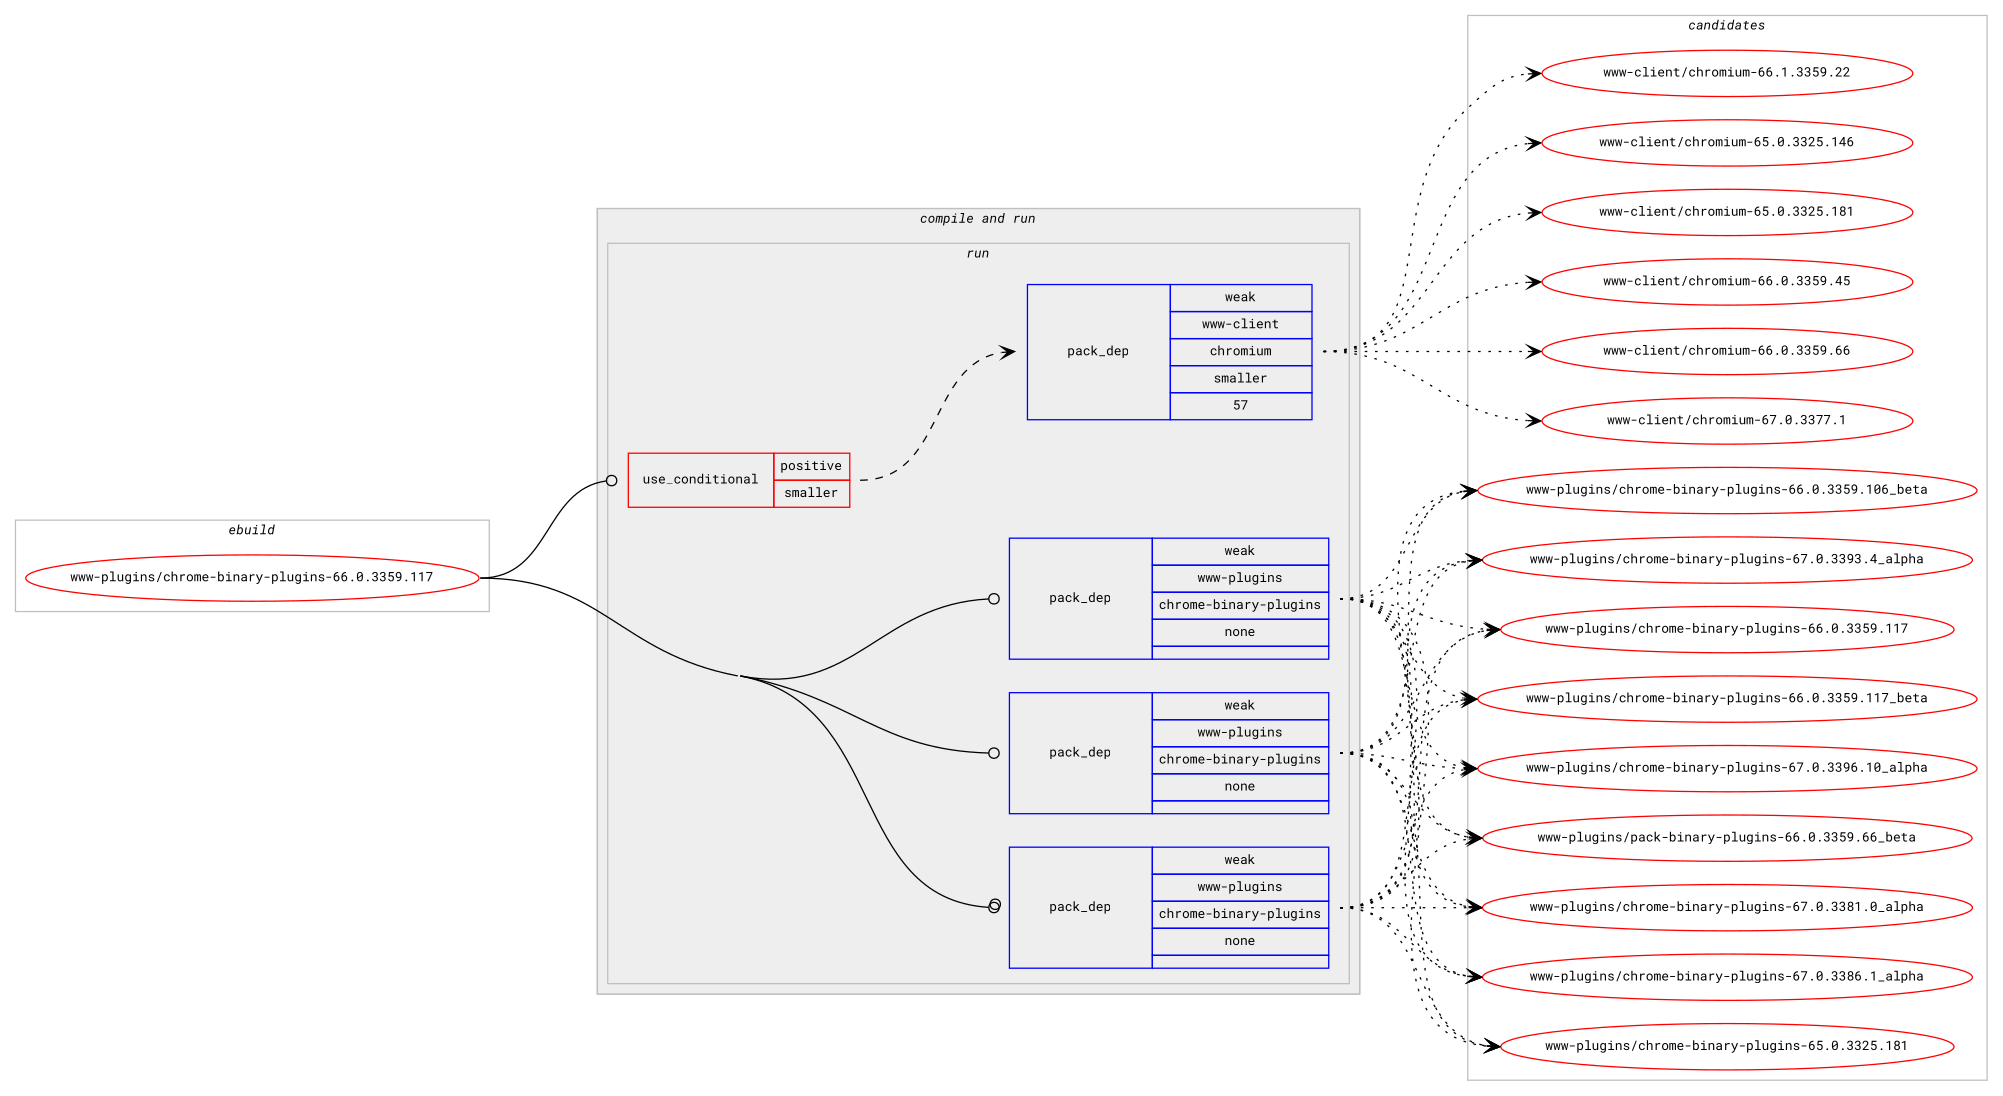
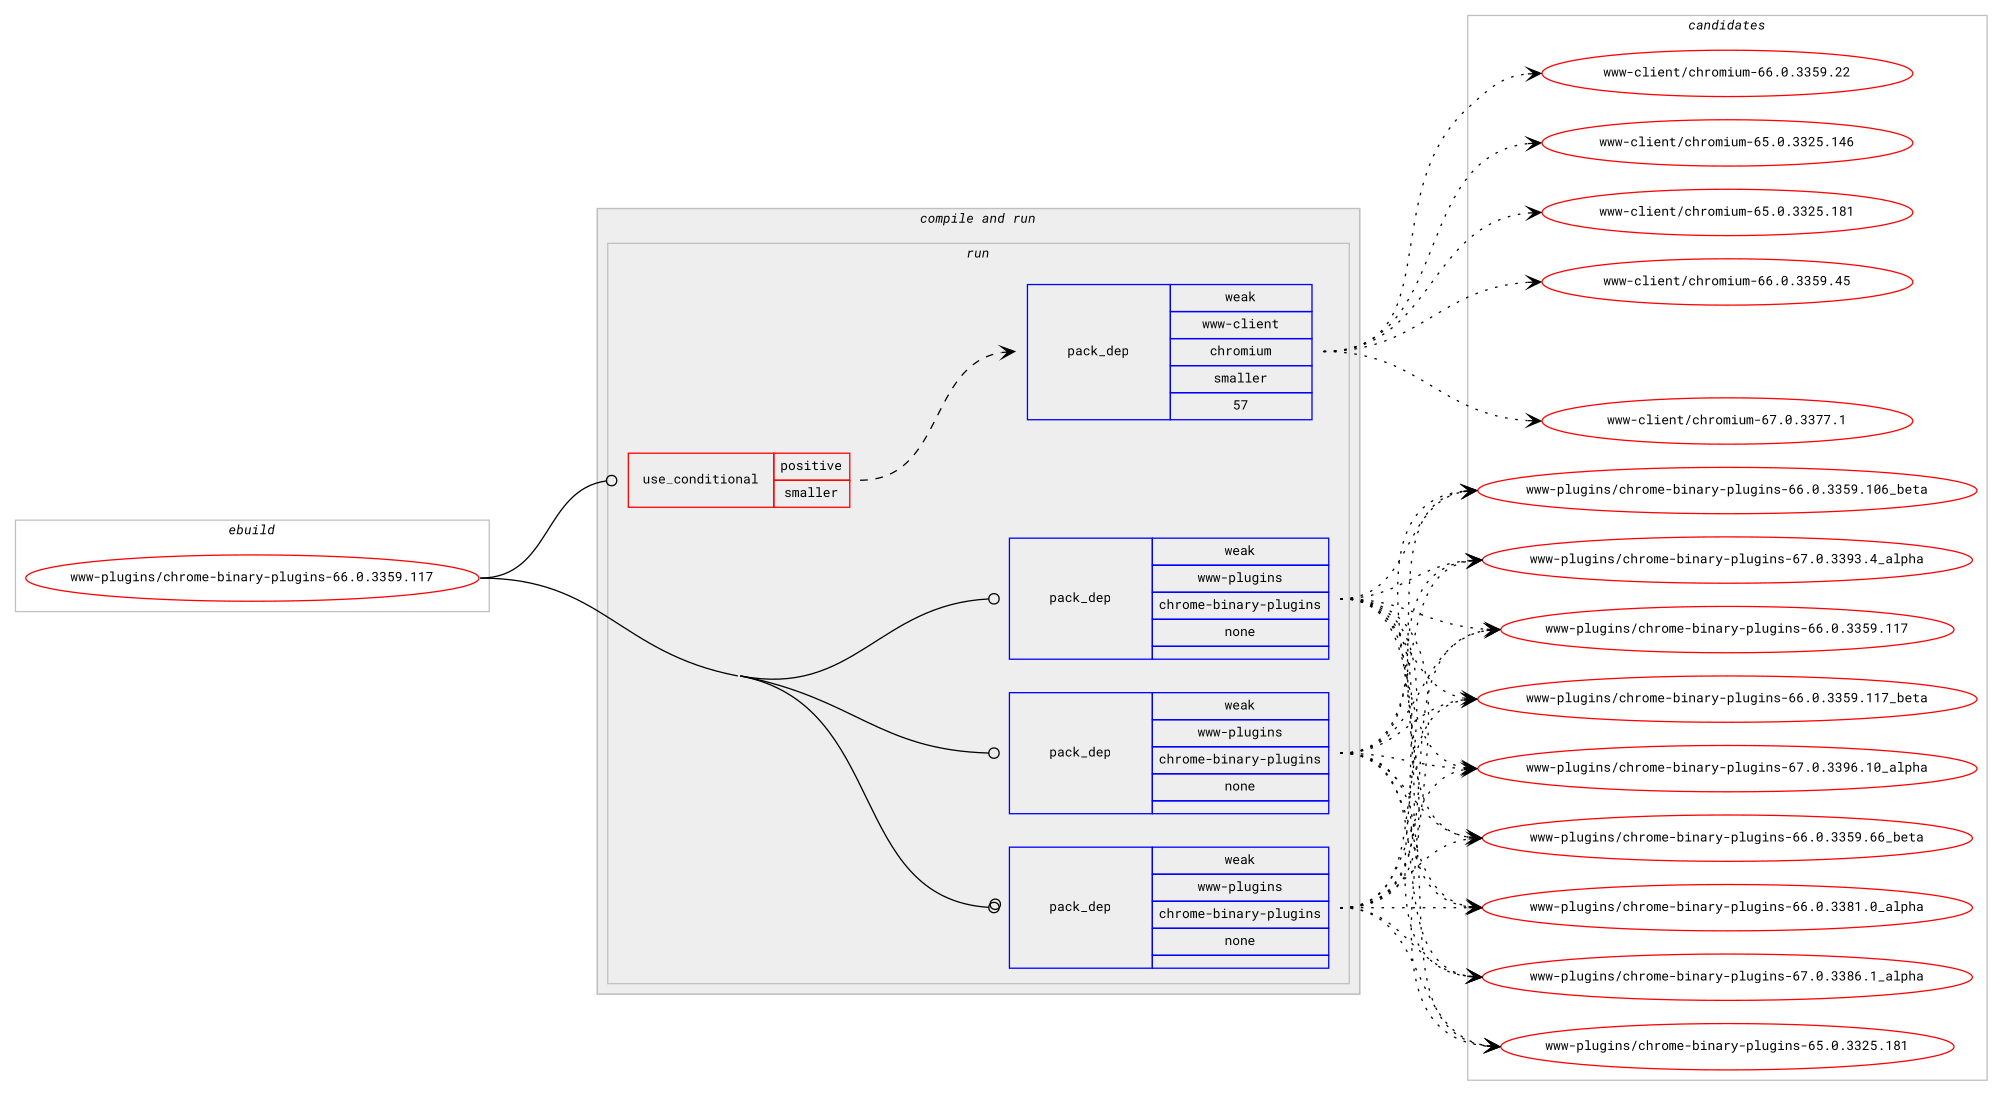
(1727, 73) -> (1727, 73)
(1727, 351) -> none
(1727, 838) -> (1727, 838)
(1727, 908) -> (1727, 908)
